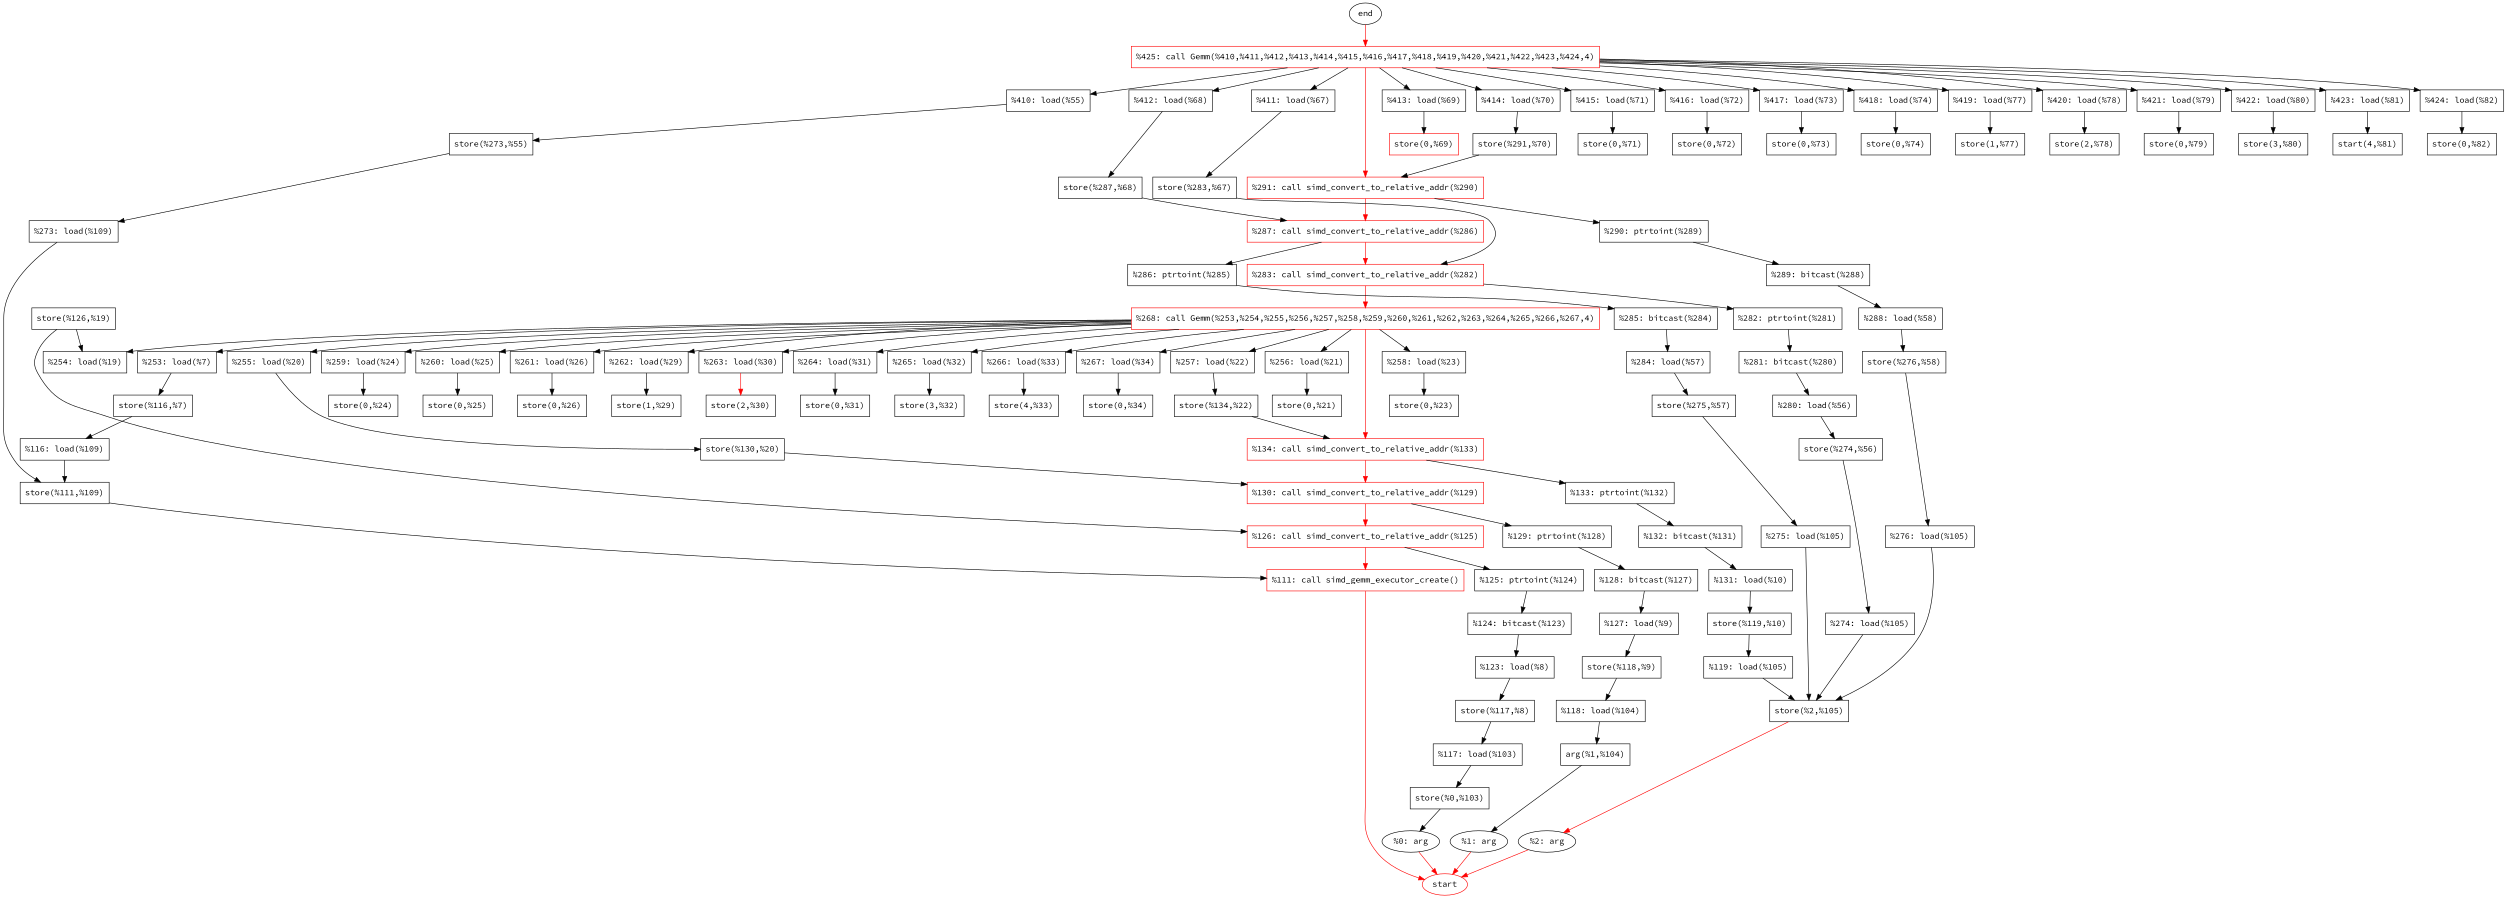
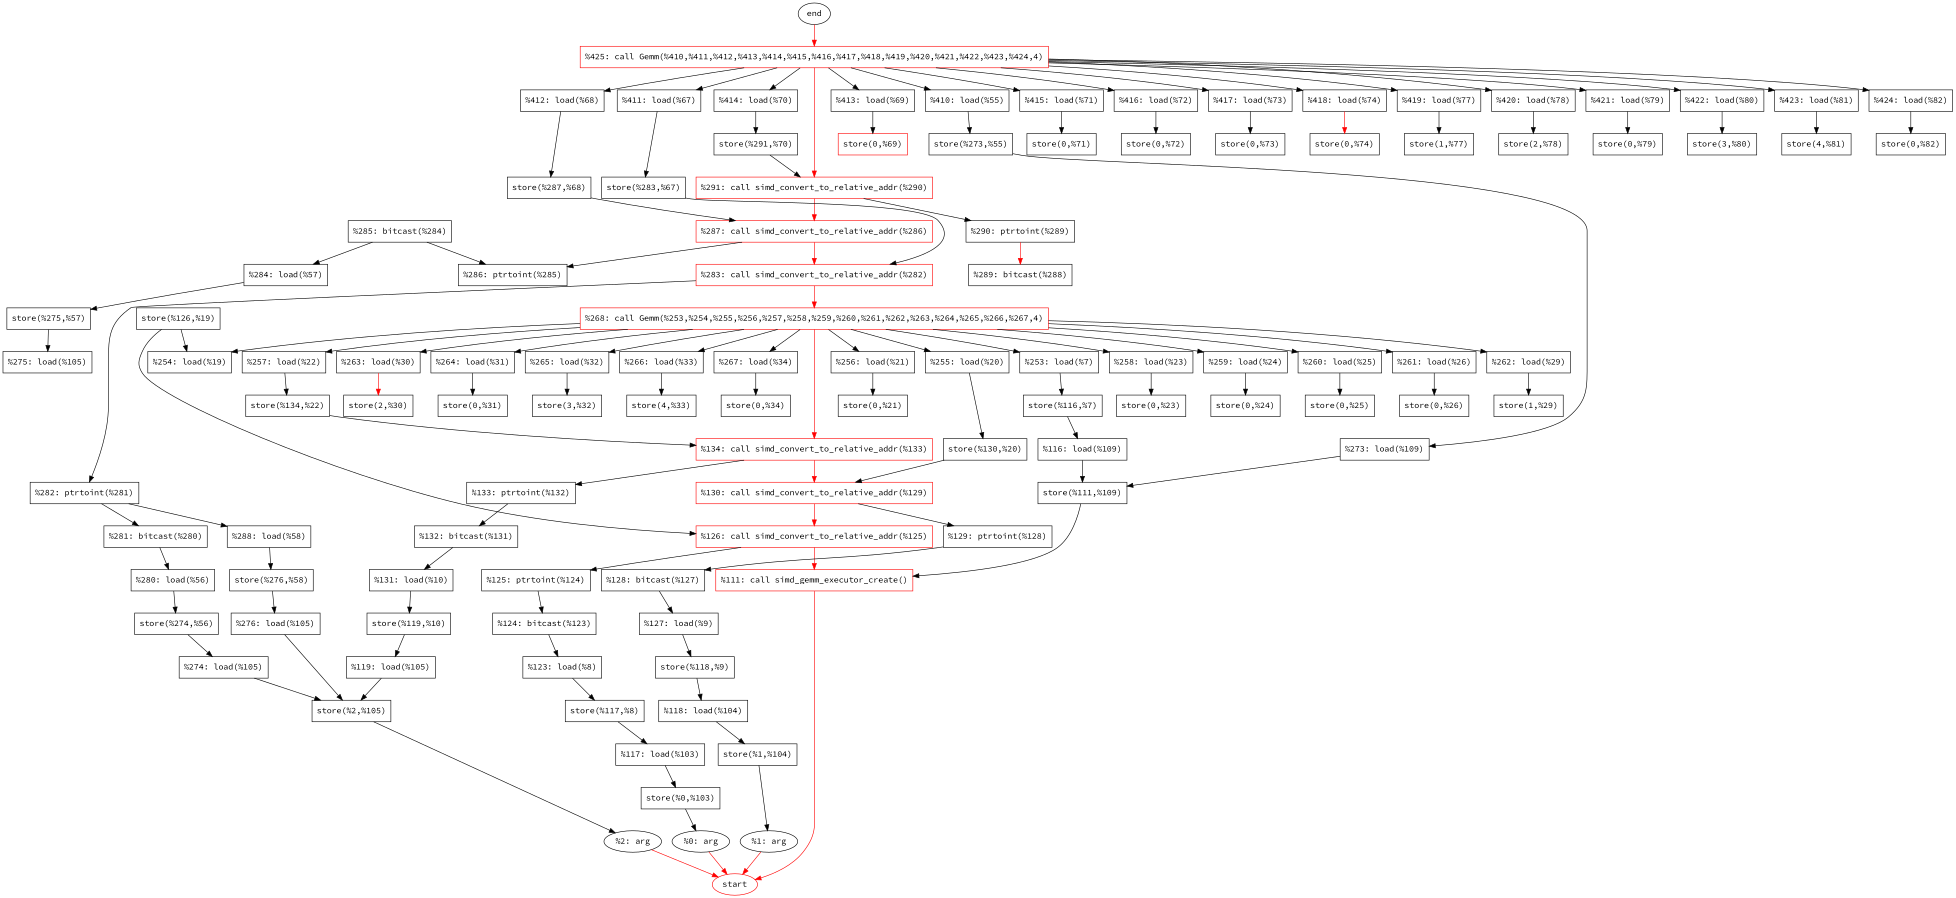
(1896, 119) -> (1345, 119)
(2368, 144) -> (1816, 144)
(1733, 252) -> (1020, 250)
(1857, 295) -> (175, 514)
(1422, 297) -> (453, 252)
(1807, 621) -> none
(1595, 755) -> (758, 755)
(1679, 776) -> (492, 776)
